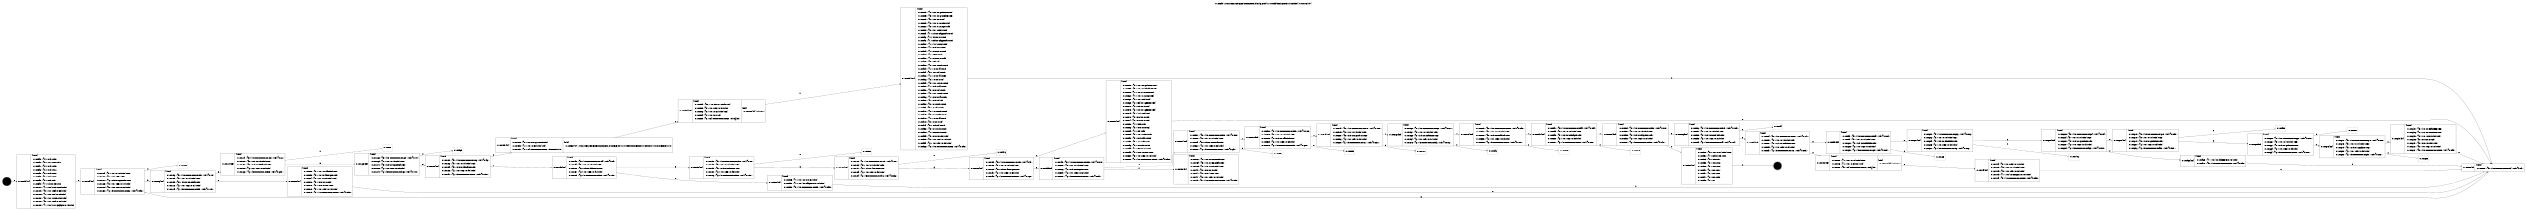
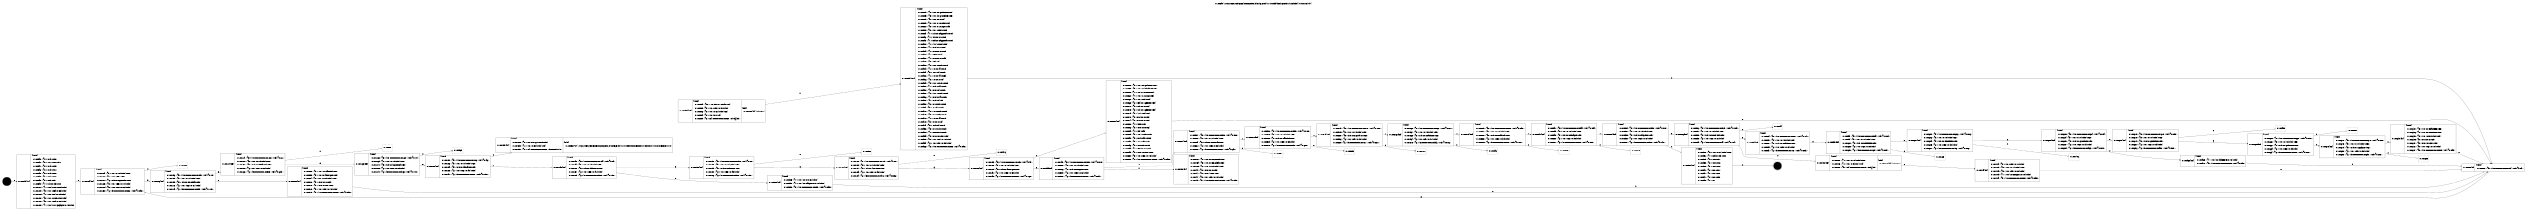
(646, 130) -> none
(1815, 154) -> (1773, 159)
